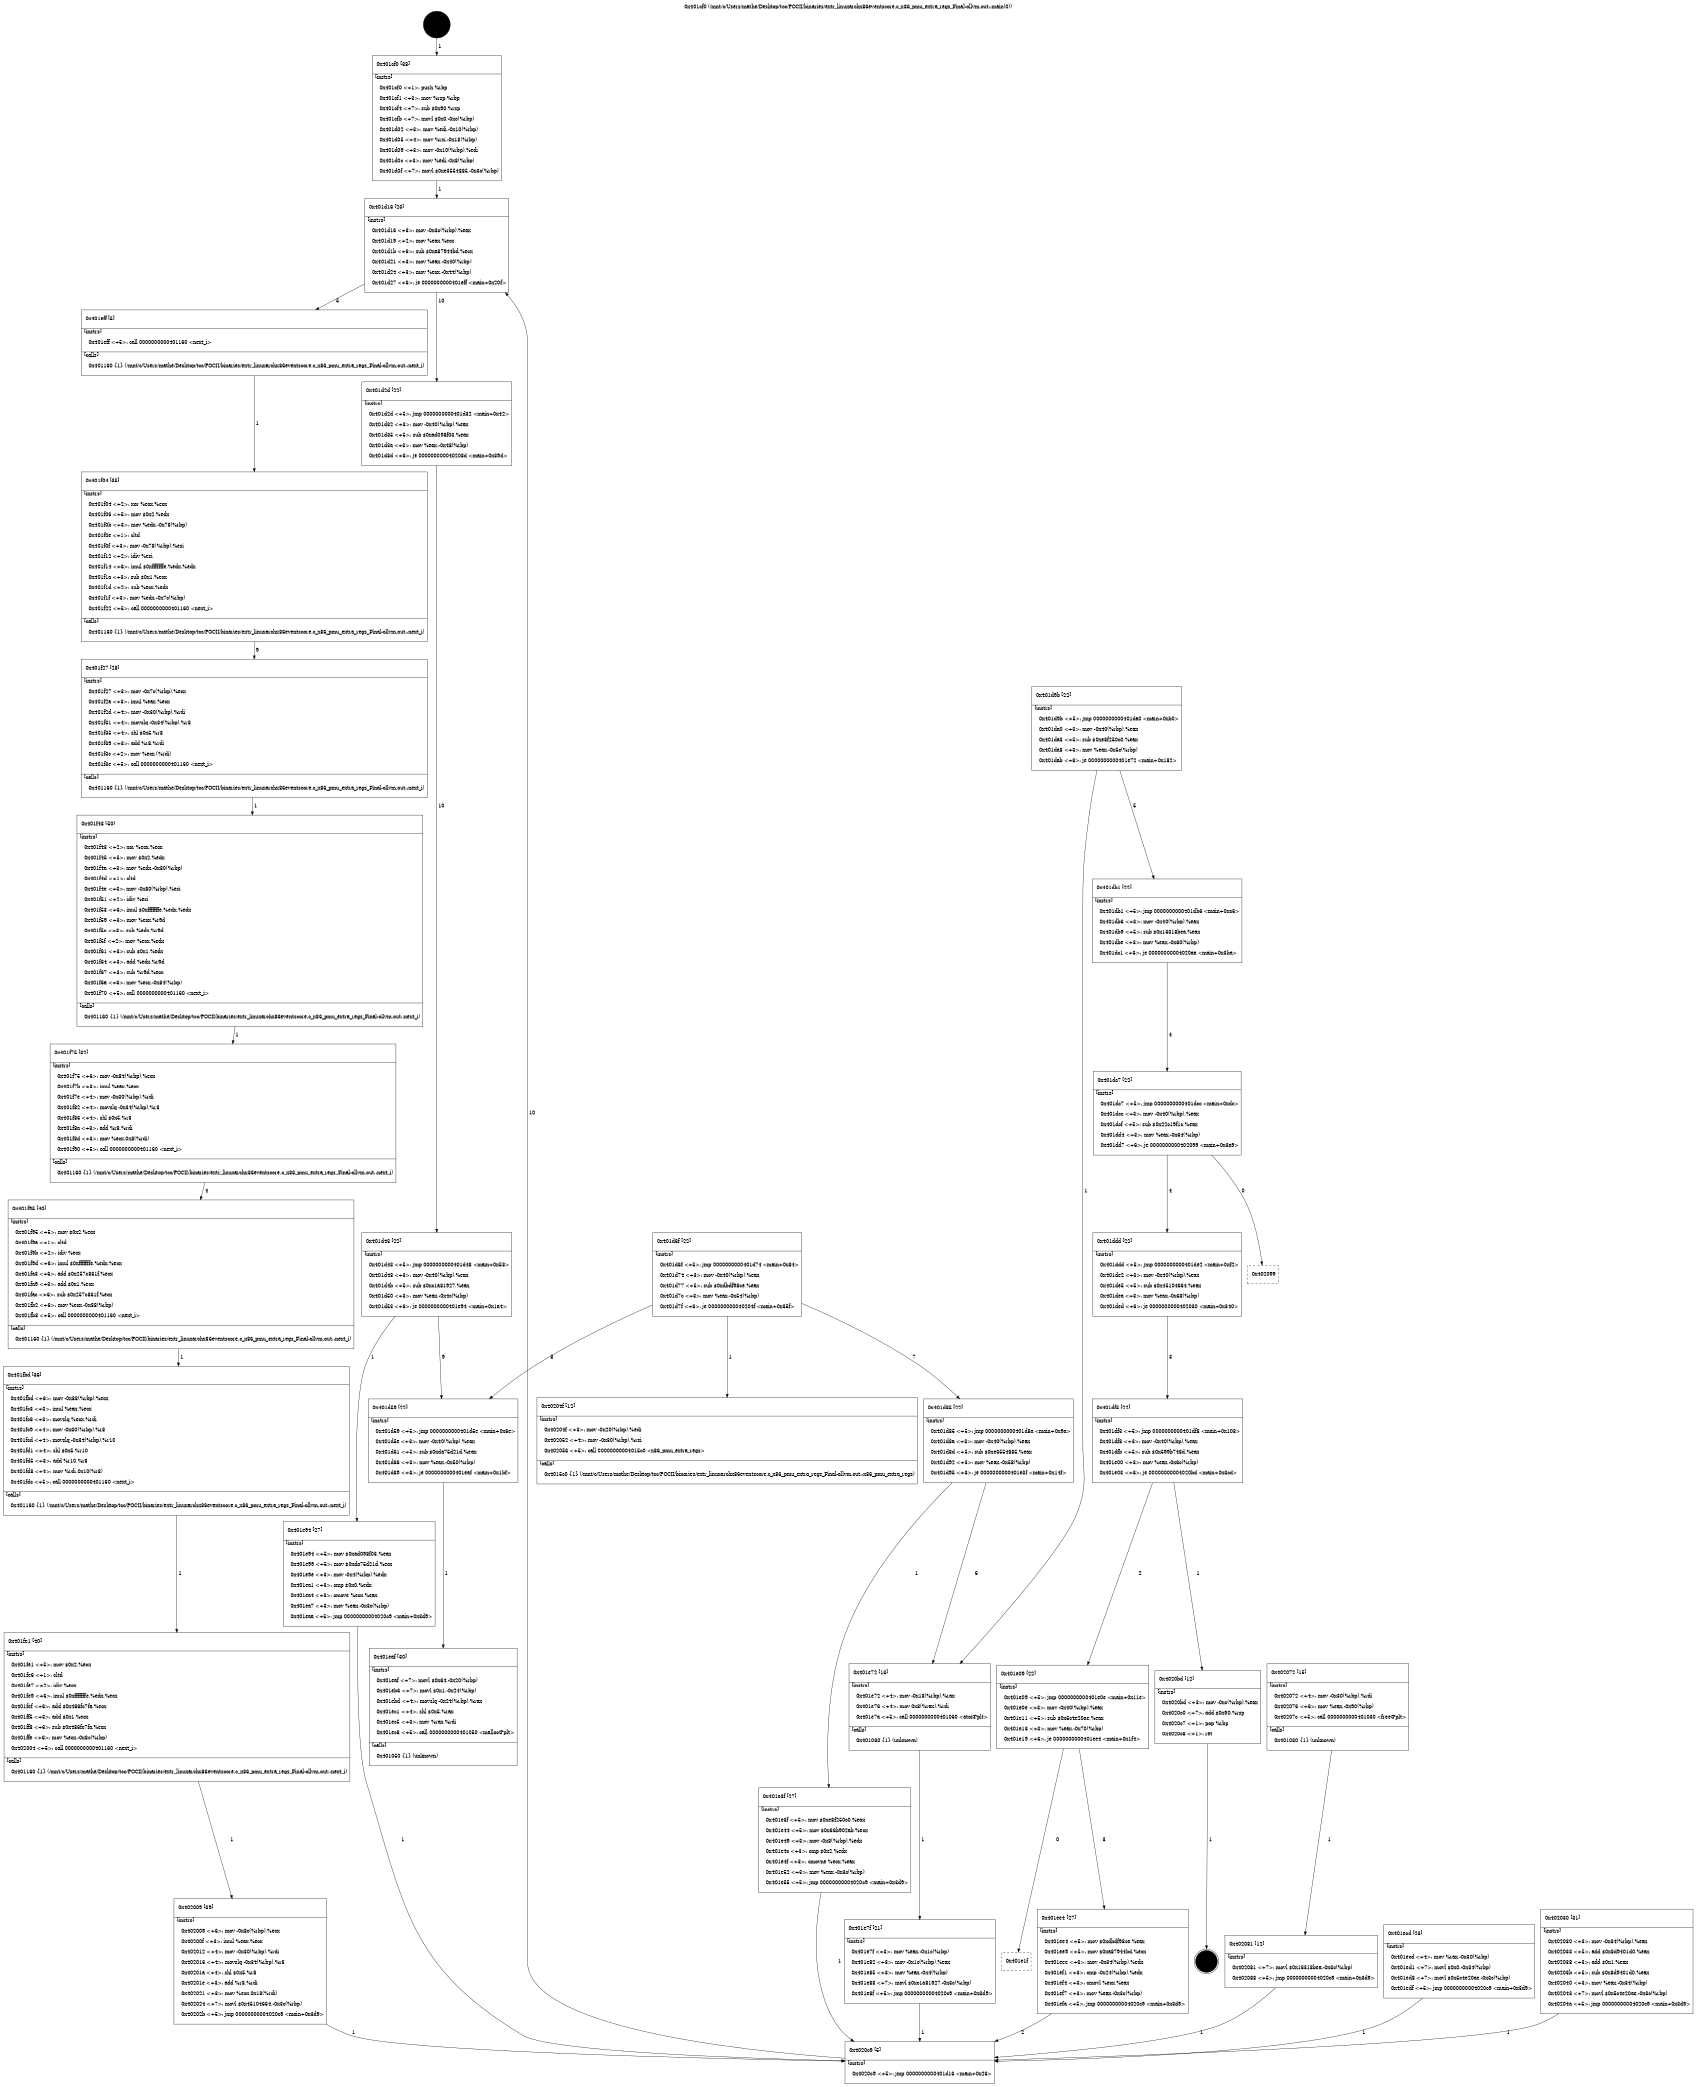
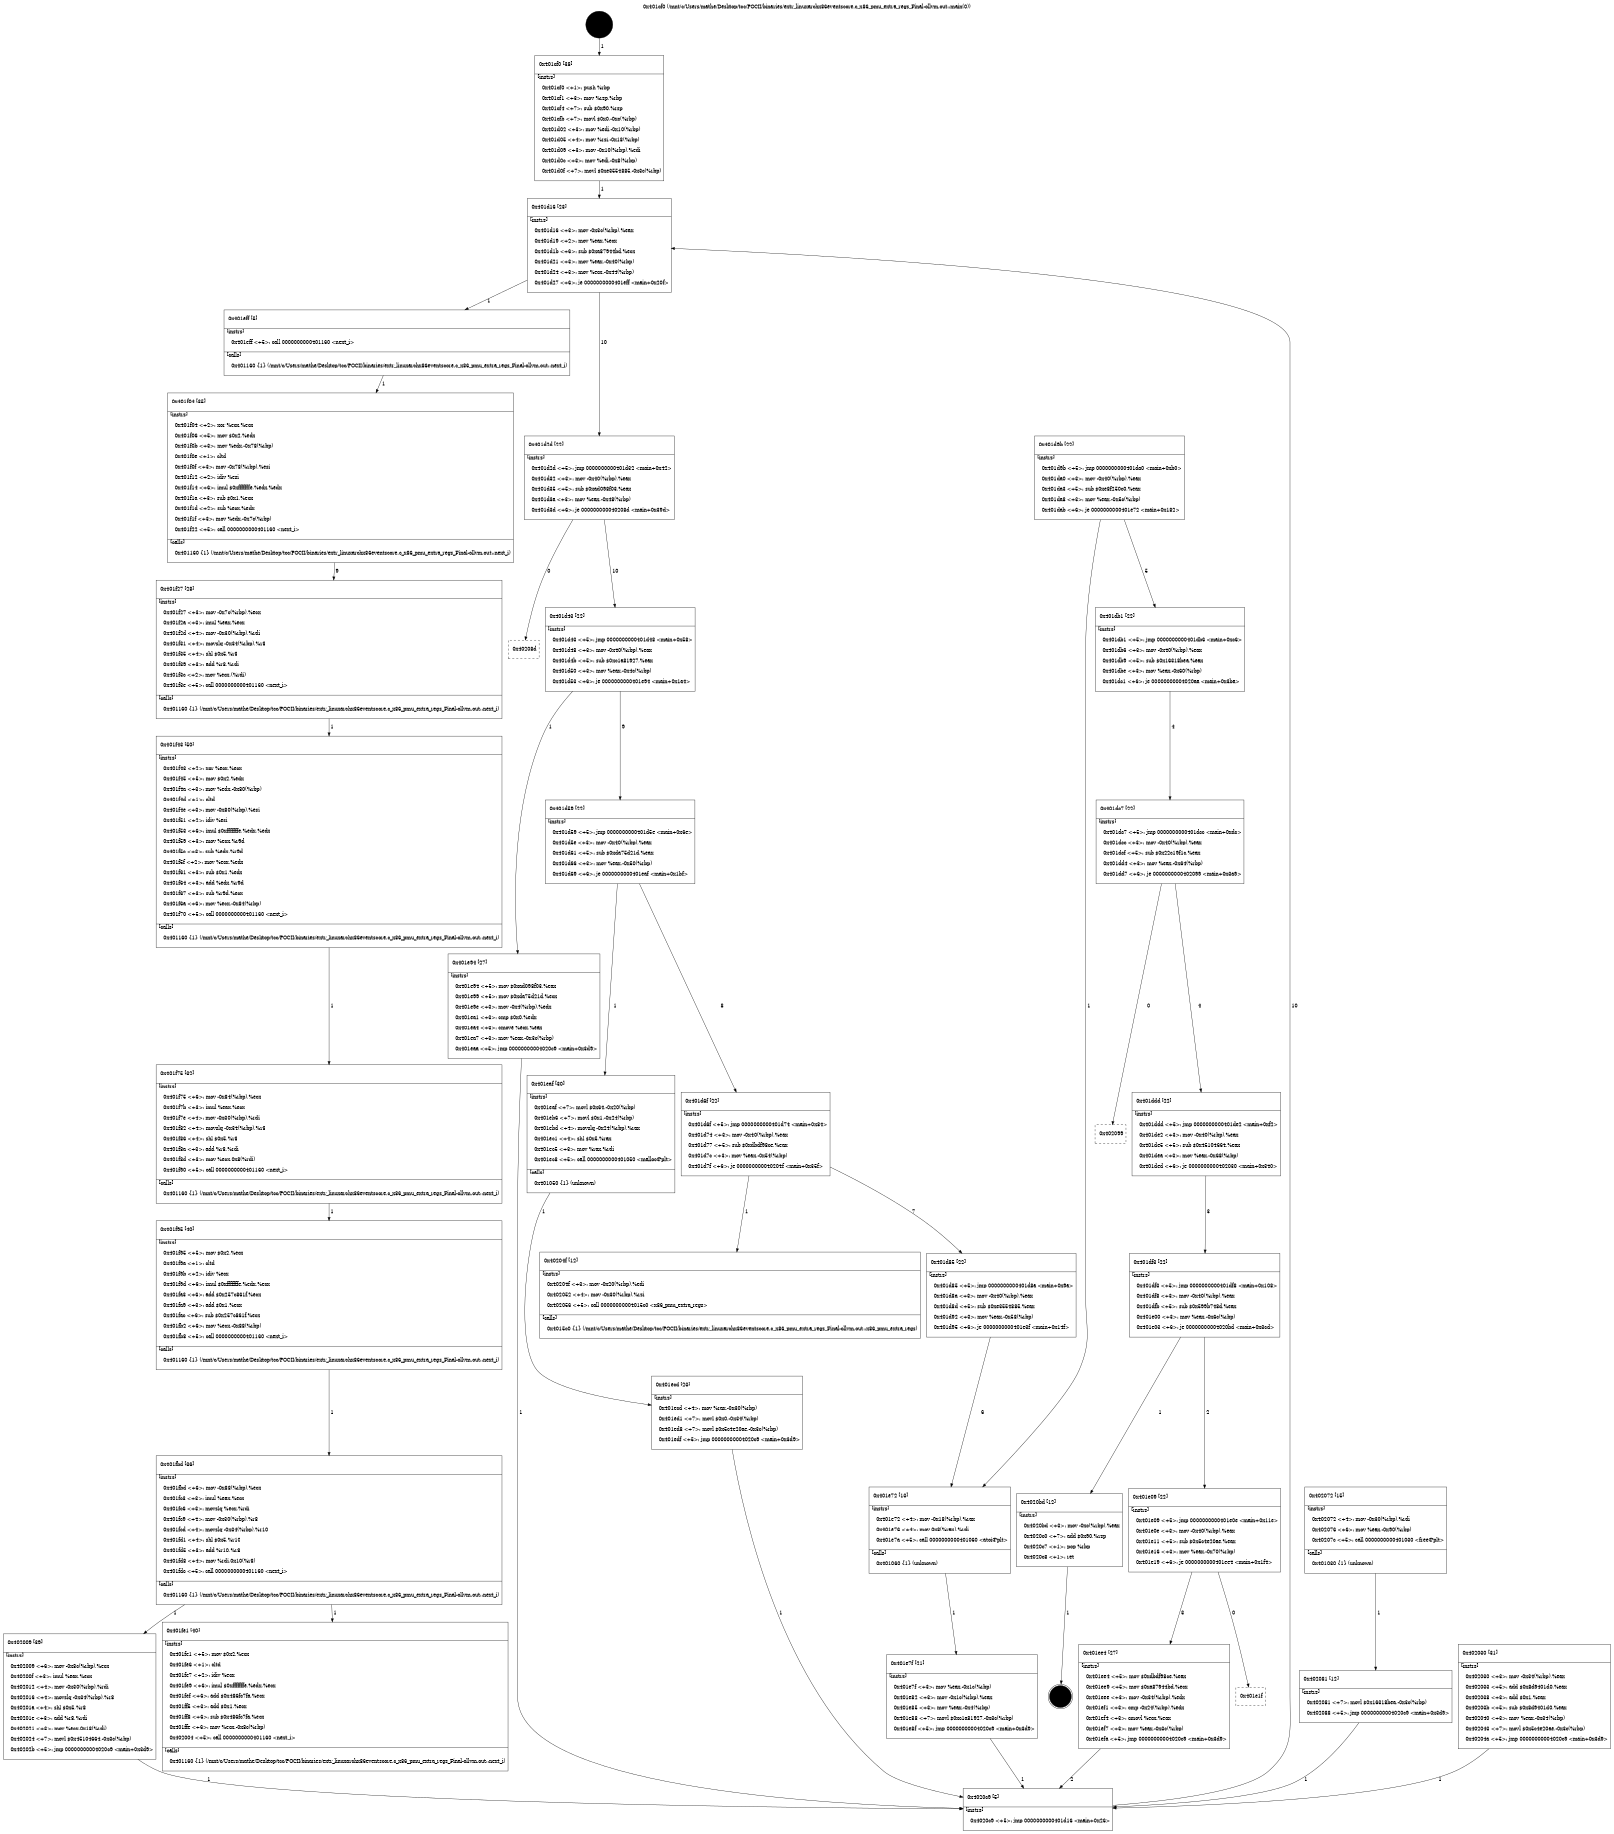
(337, 301) -> (488, 301)
none -> (524, 649)
(206, 1191) -> (331, 1212)
none -> (527, 1339)
(569, 1346) -> (687, 986)
(215, 1838) -> (165, 1618)
(835, 1840) -> none
